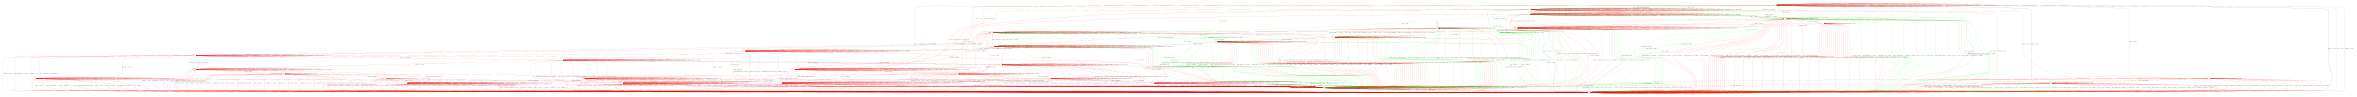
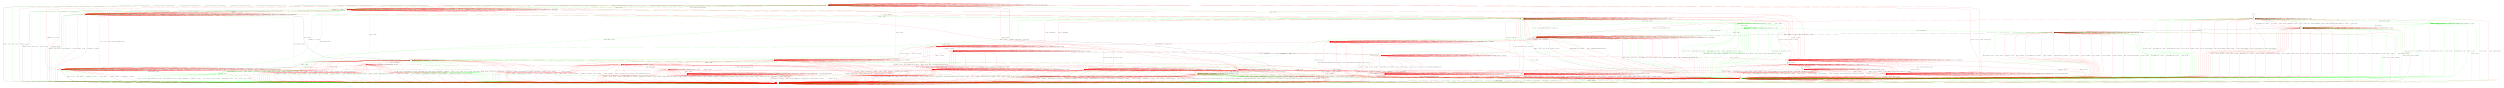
(1365, 6) -> (974, 44)
(1226, 69) -> (1740, 25)
